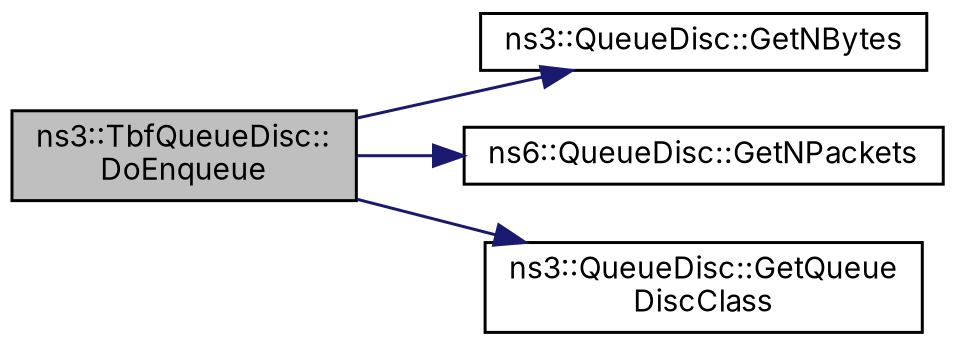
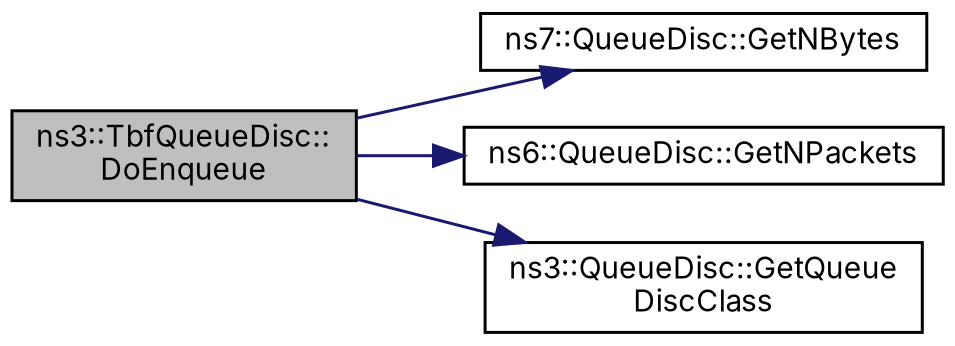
(704, 42) -> (704, 42)
